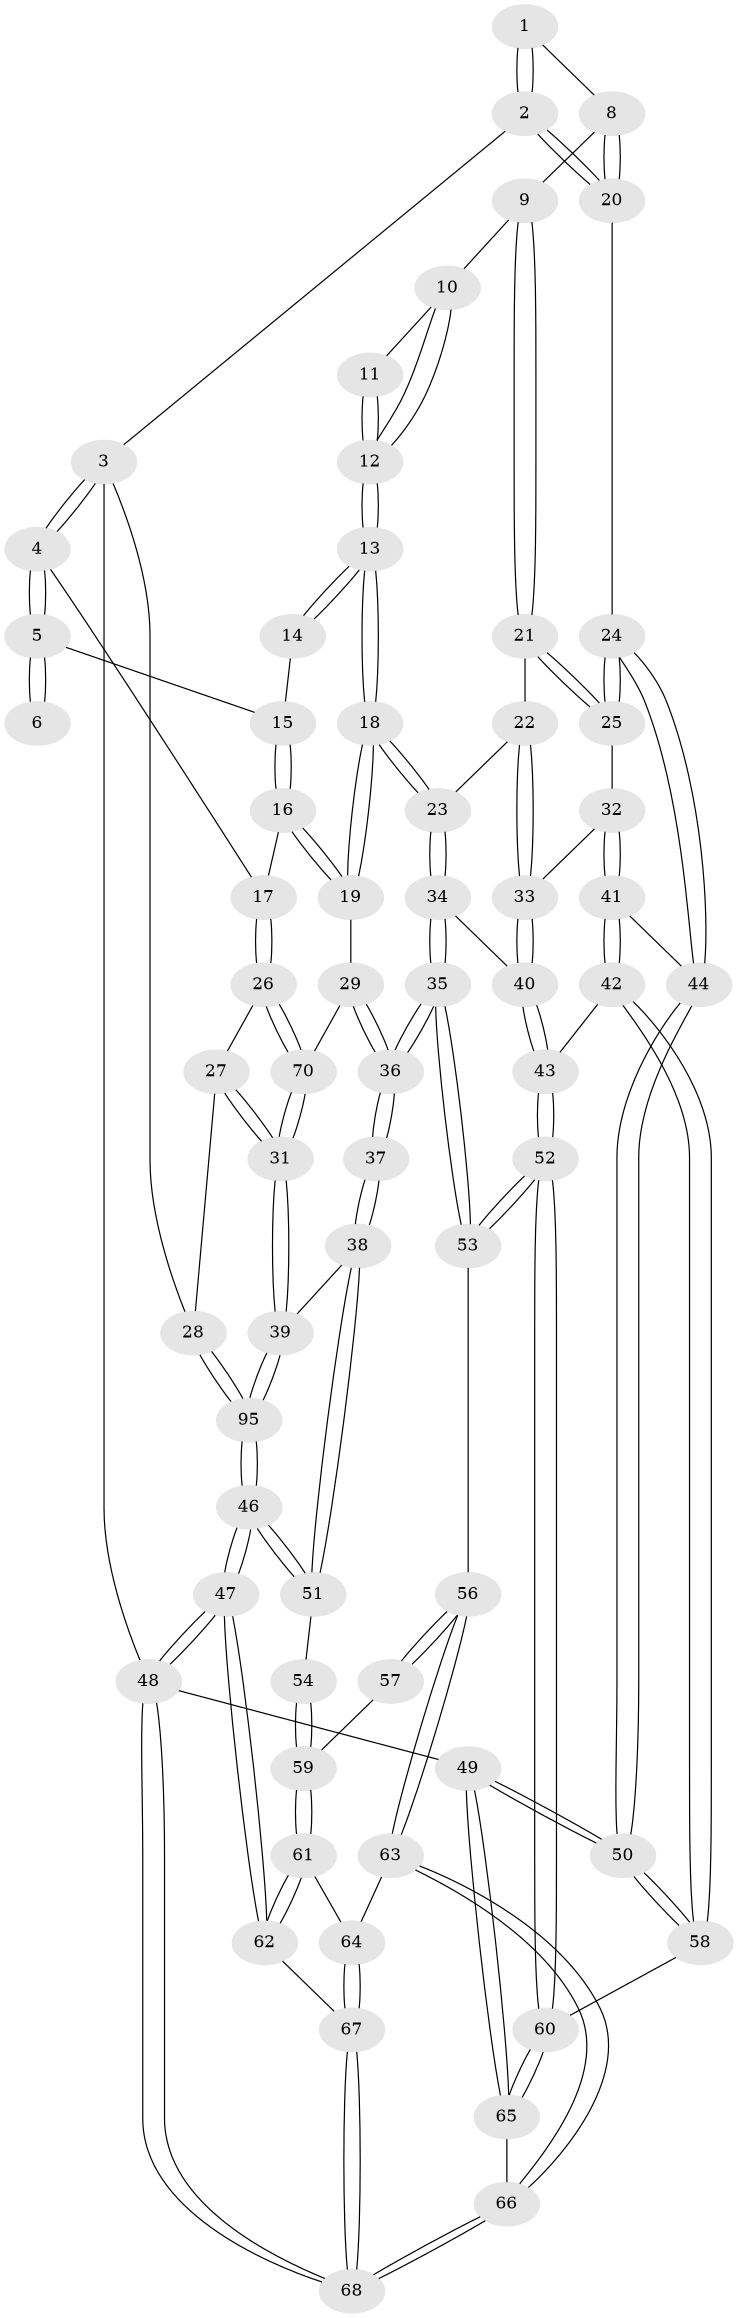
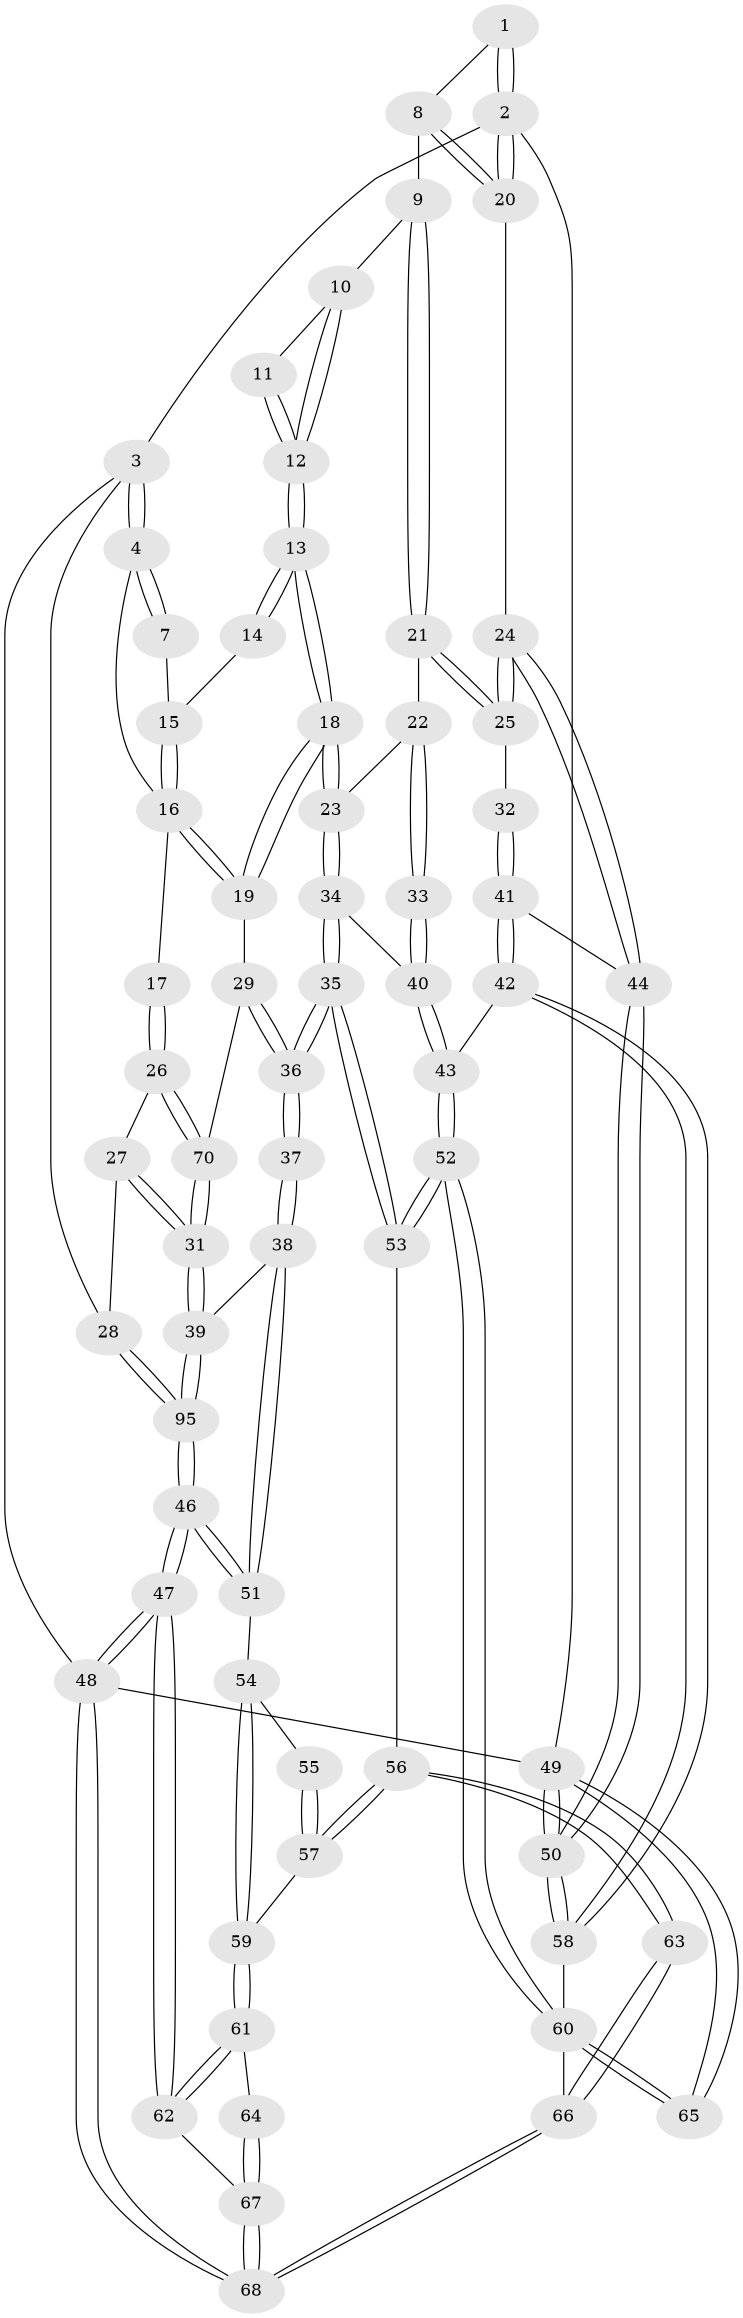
(38, 636) -> (166, 636)
(142, 707) -> (116, 685)
(38, 723) -> none
(569, 854) -> none
none -> (572, 894)
none -> (310, 1769)
(371, 1899) -> none
(507, 2161) -> (564, 2074)
